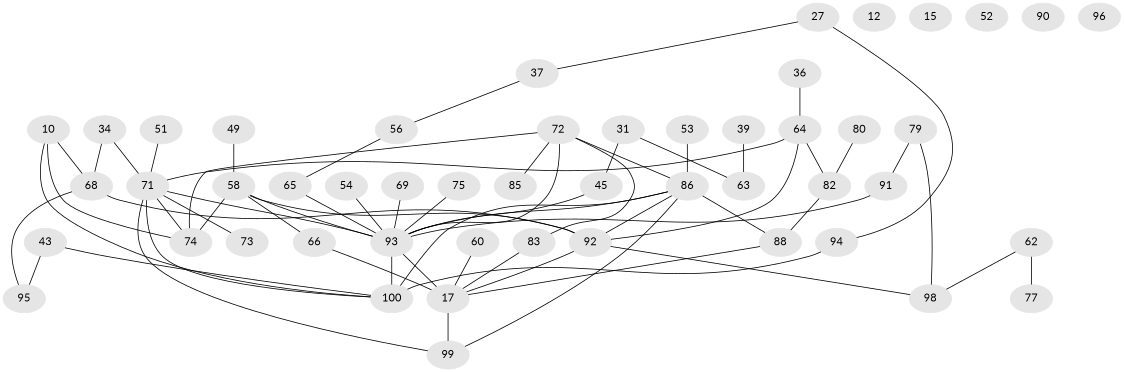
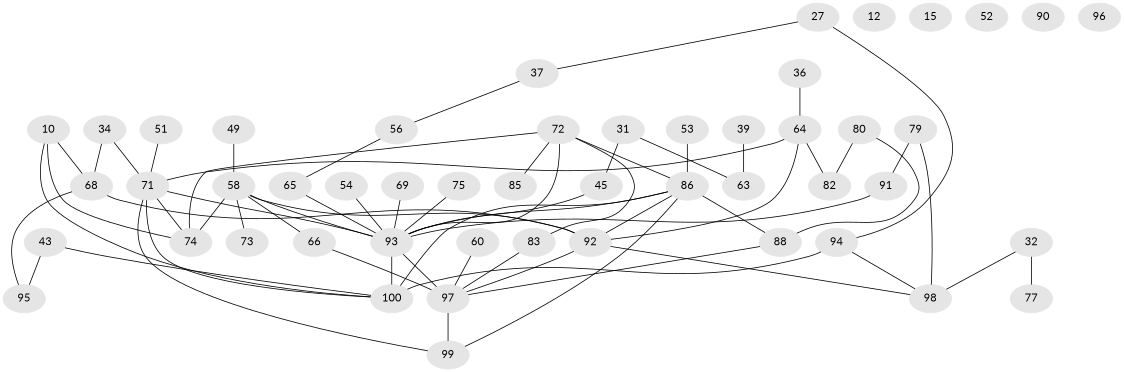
(184, 207) -> (240, 213)
(802, 217) -> (898, 215)
(1031, 242) -> (1031, 242)
none -> (884, 271)
(448, 299) -> (448, 299)
